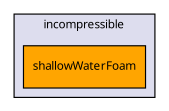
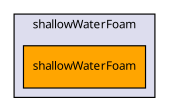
(84, 25) -> (84, 25)
